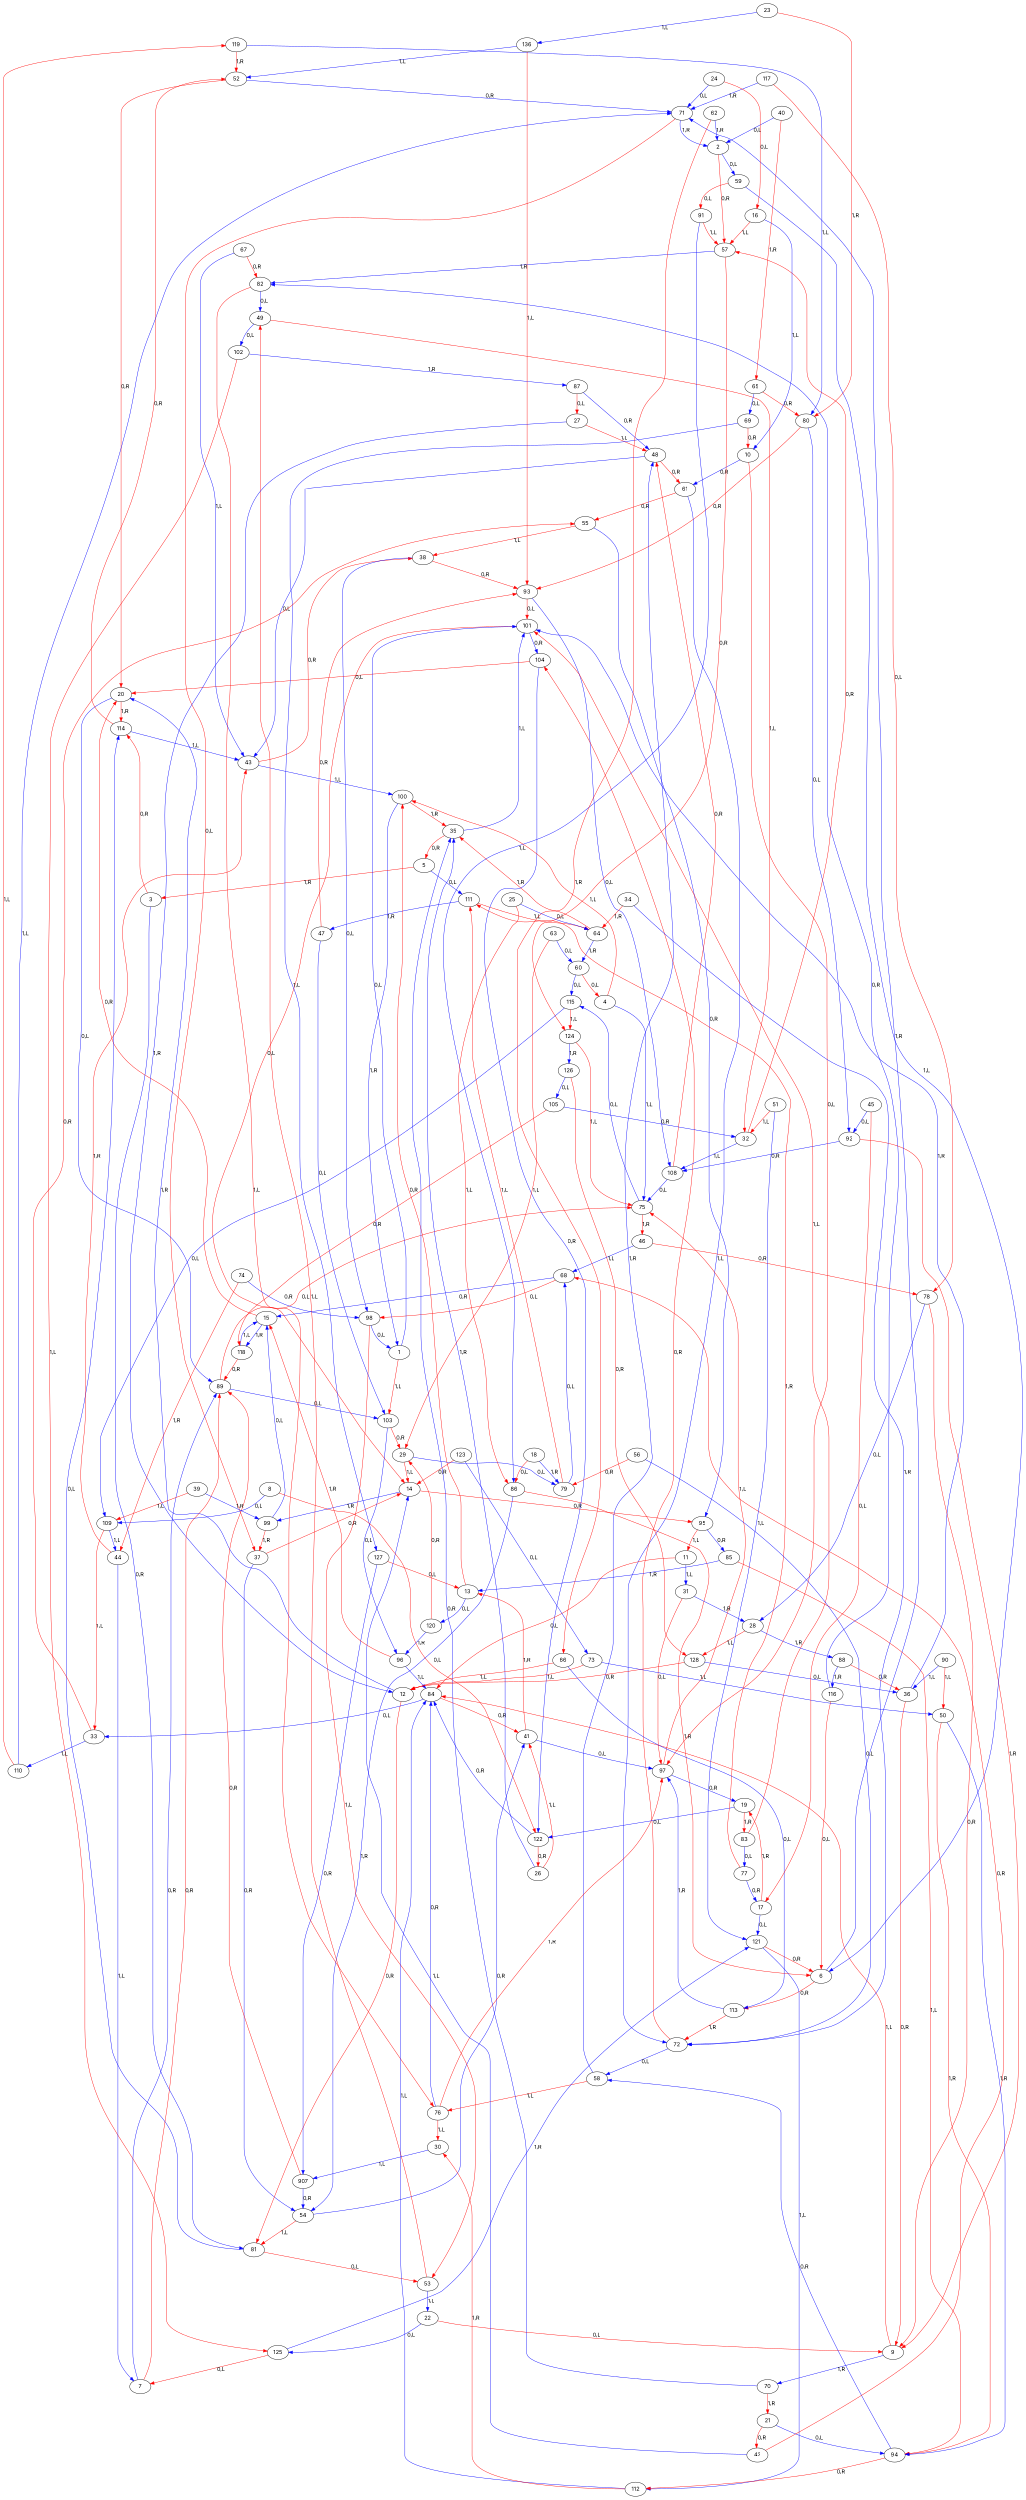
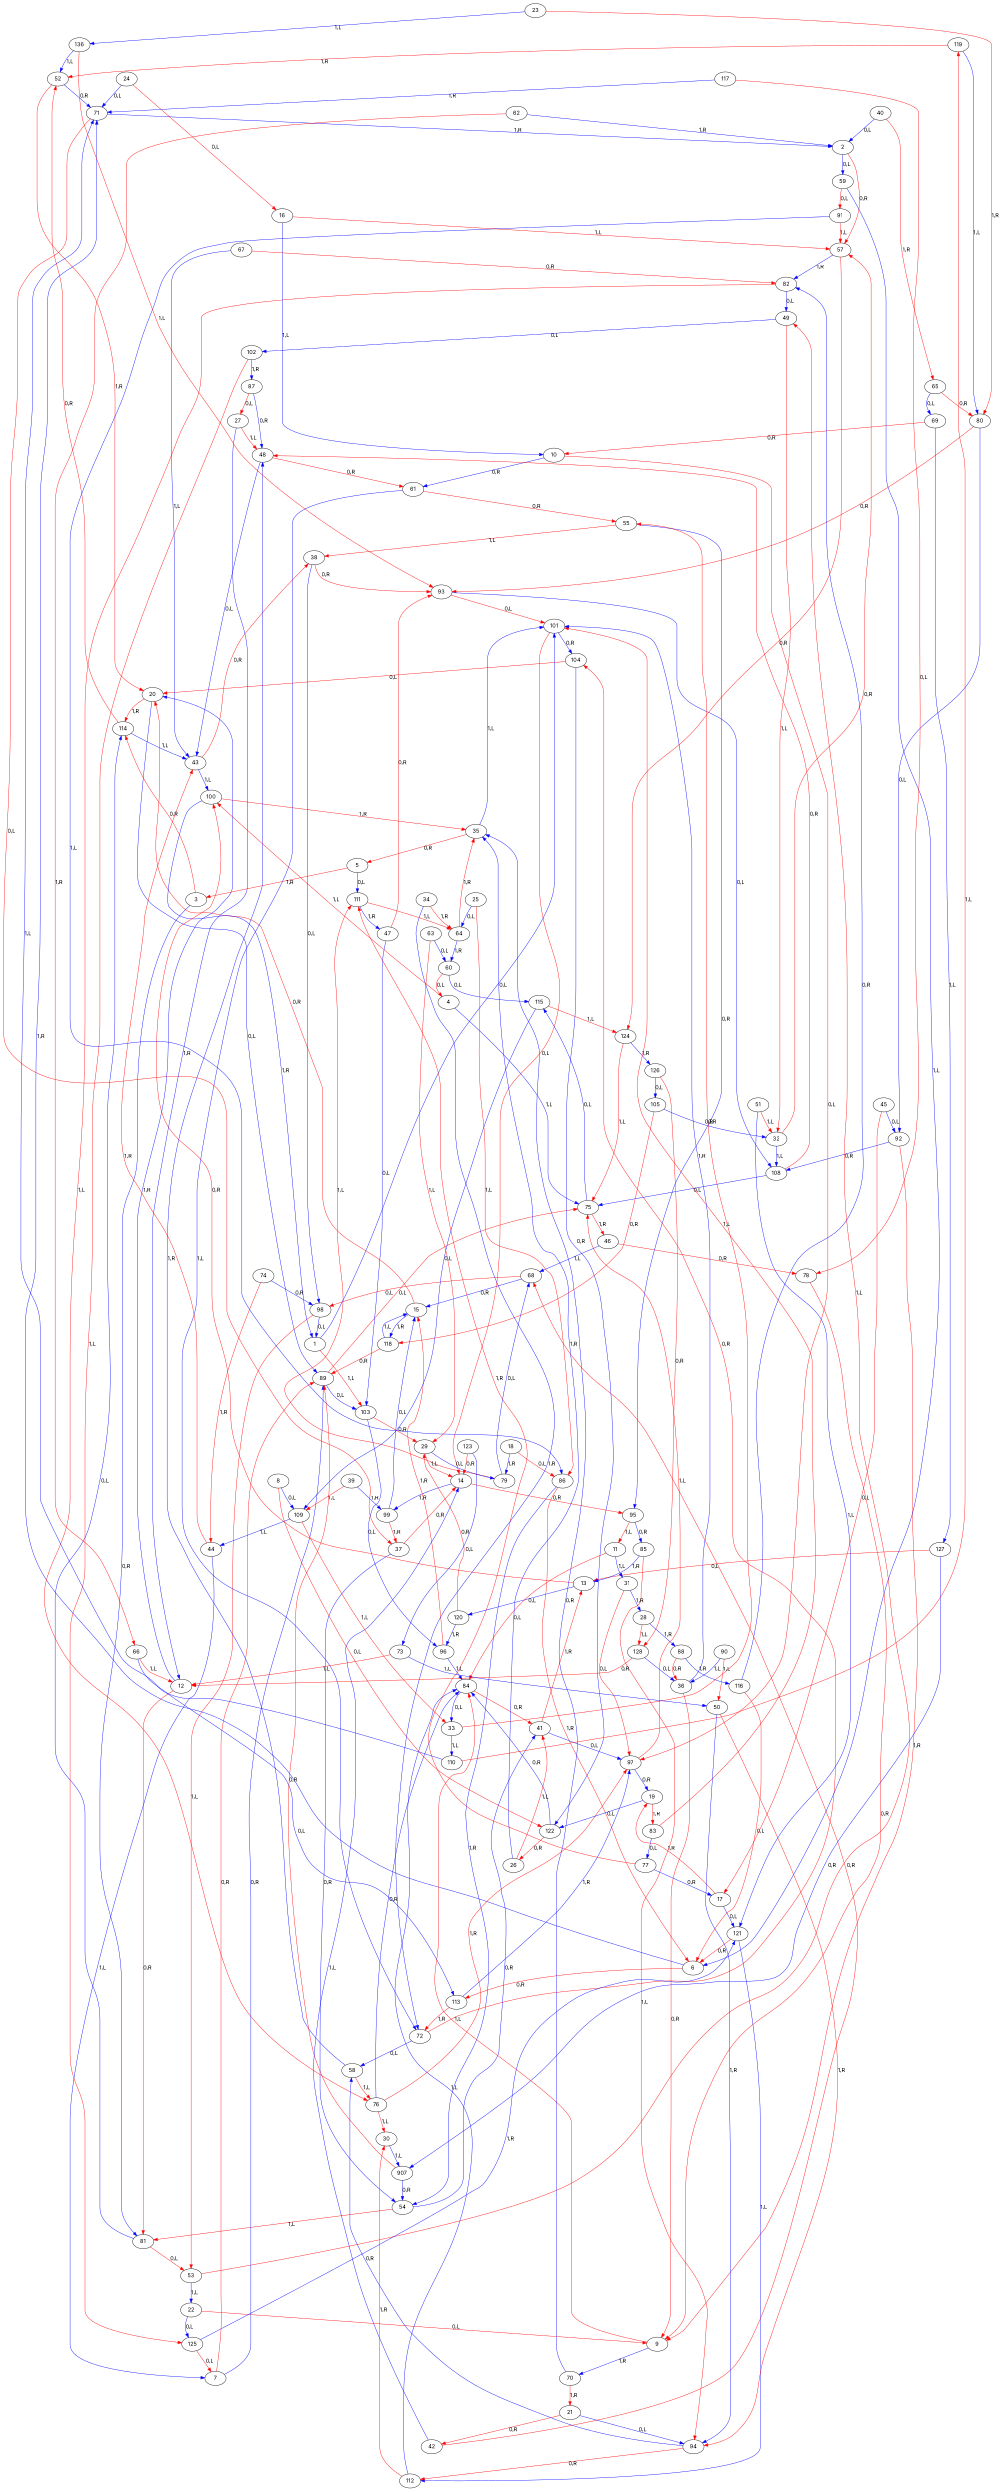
(125, 387) -> (119, 387)
(637, 1455) -> none
(863, 1473) -> none
